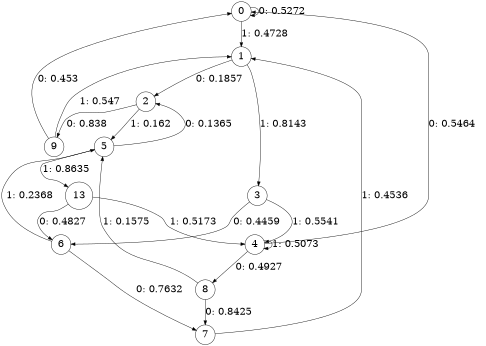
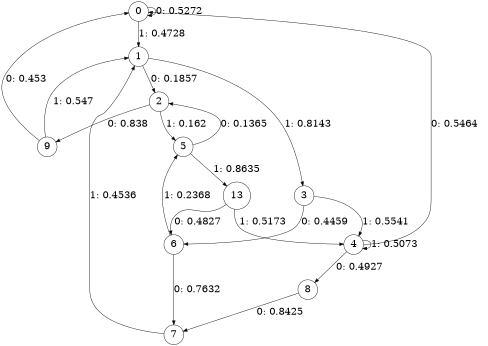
(121, 248) -> none
